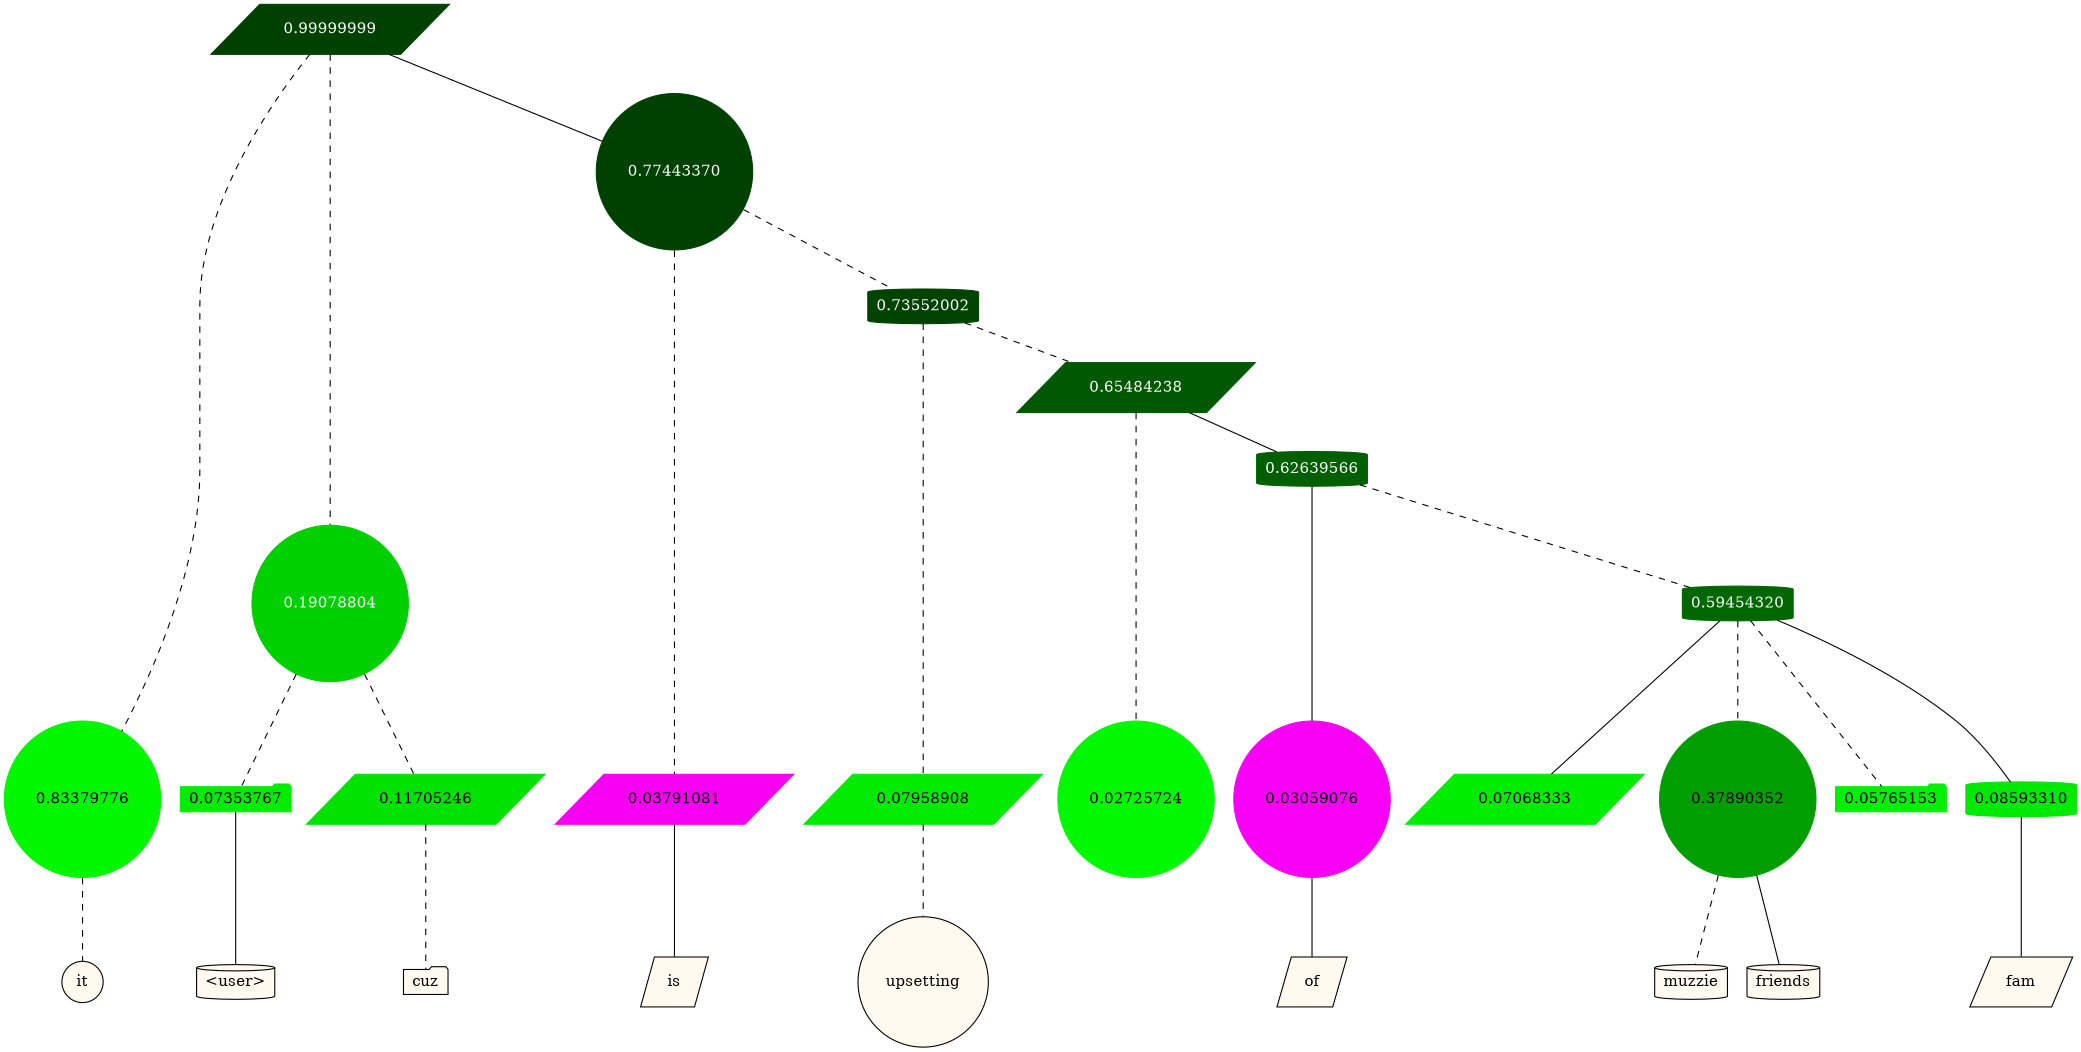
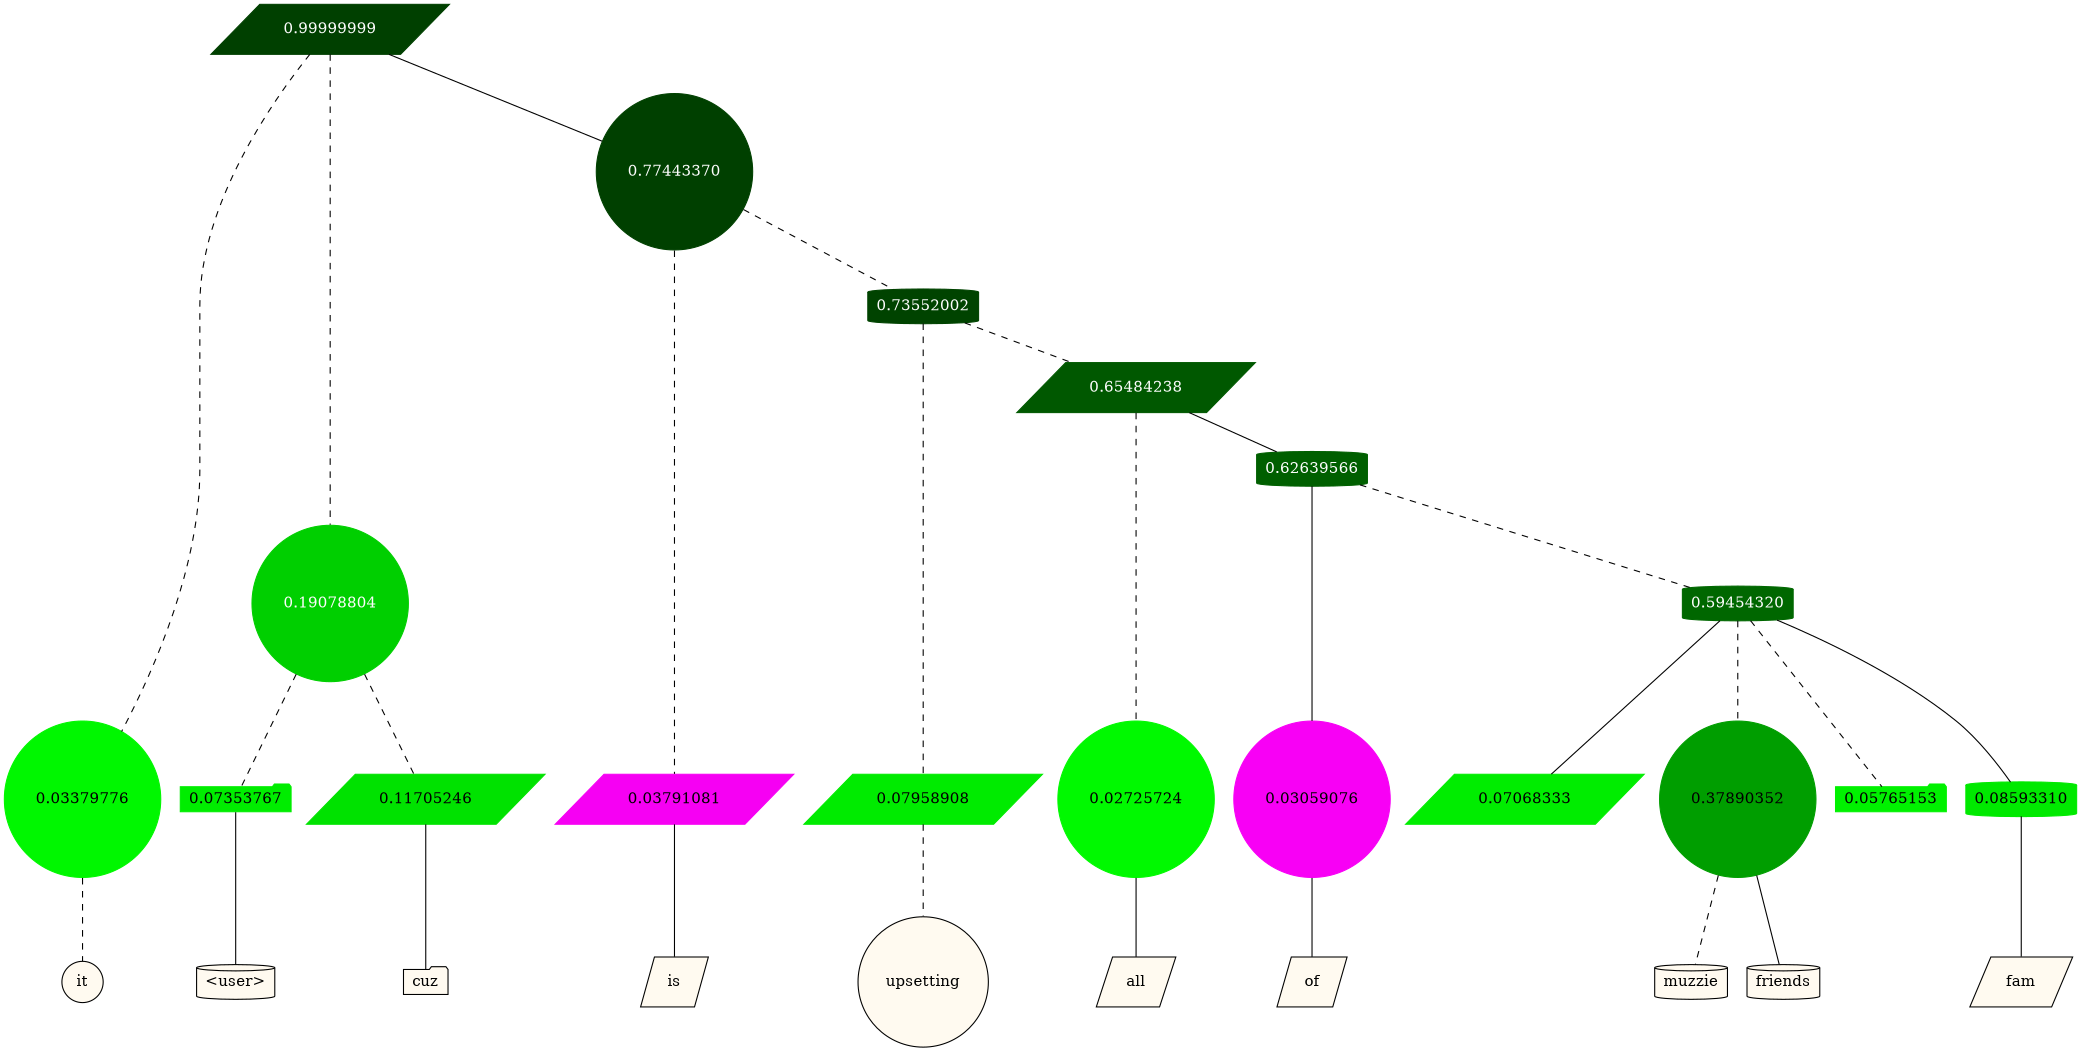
(83, 799) -> (83, 799)
(426, 897) -> (426, 897)
none -> (1136, 982)
